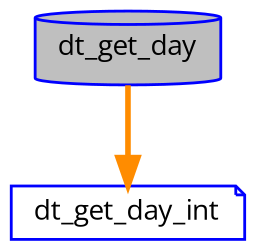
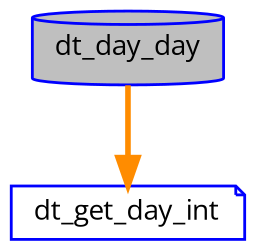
(128, 48) -> (128, 48)
